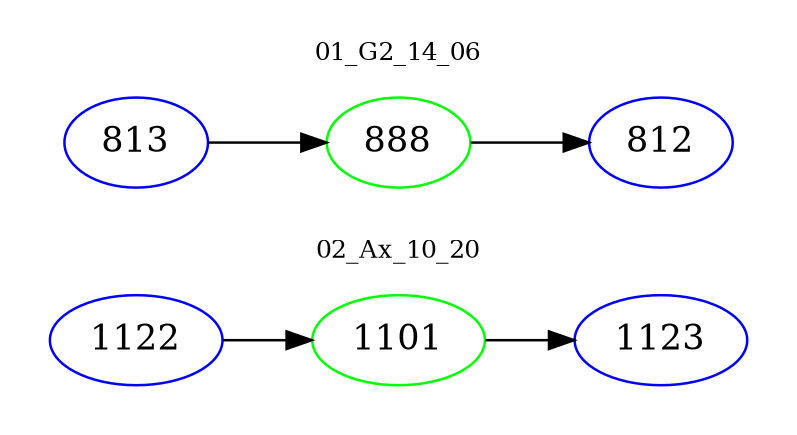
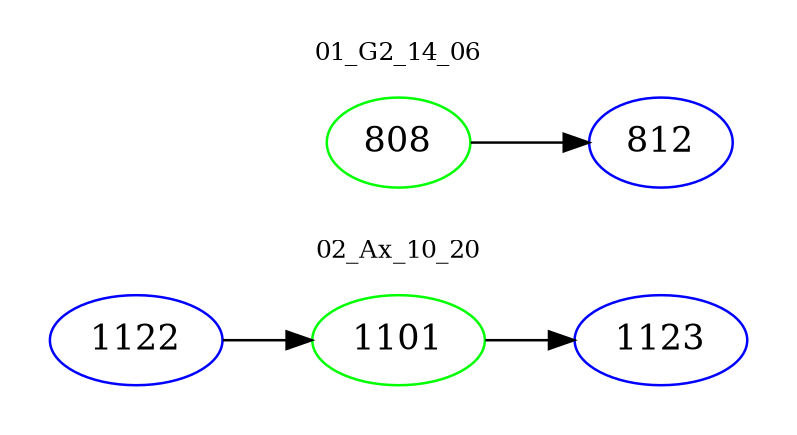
(136, 143) -> none
(399, 143) -> (399, 143)
